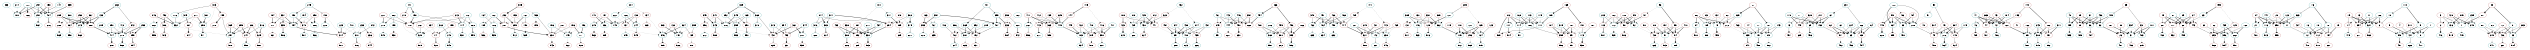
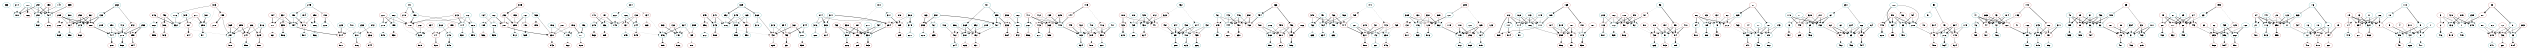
none -> (388, 20)
none -> (1018, 20)
(1249, 25) -> (1249, 25)
